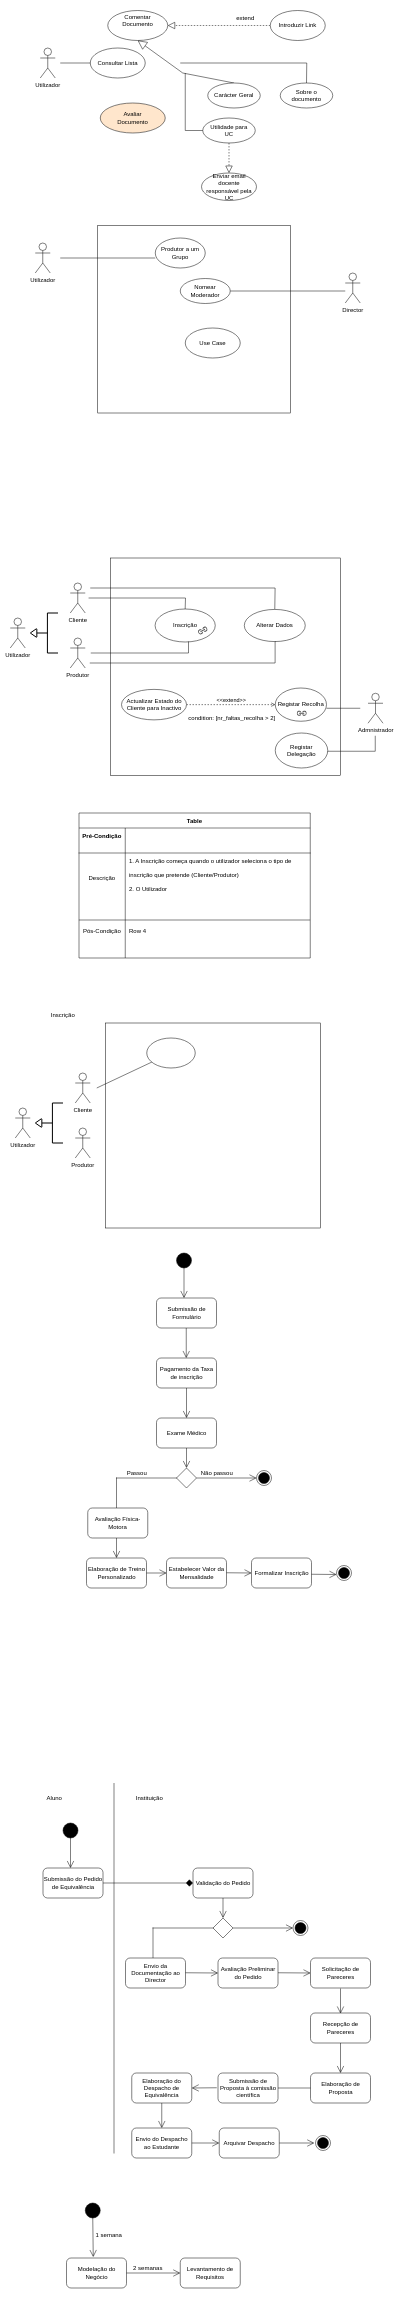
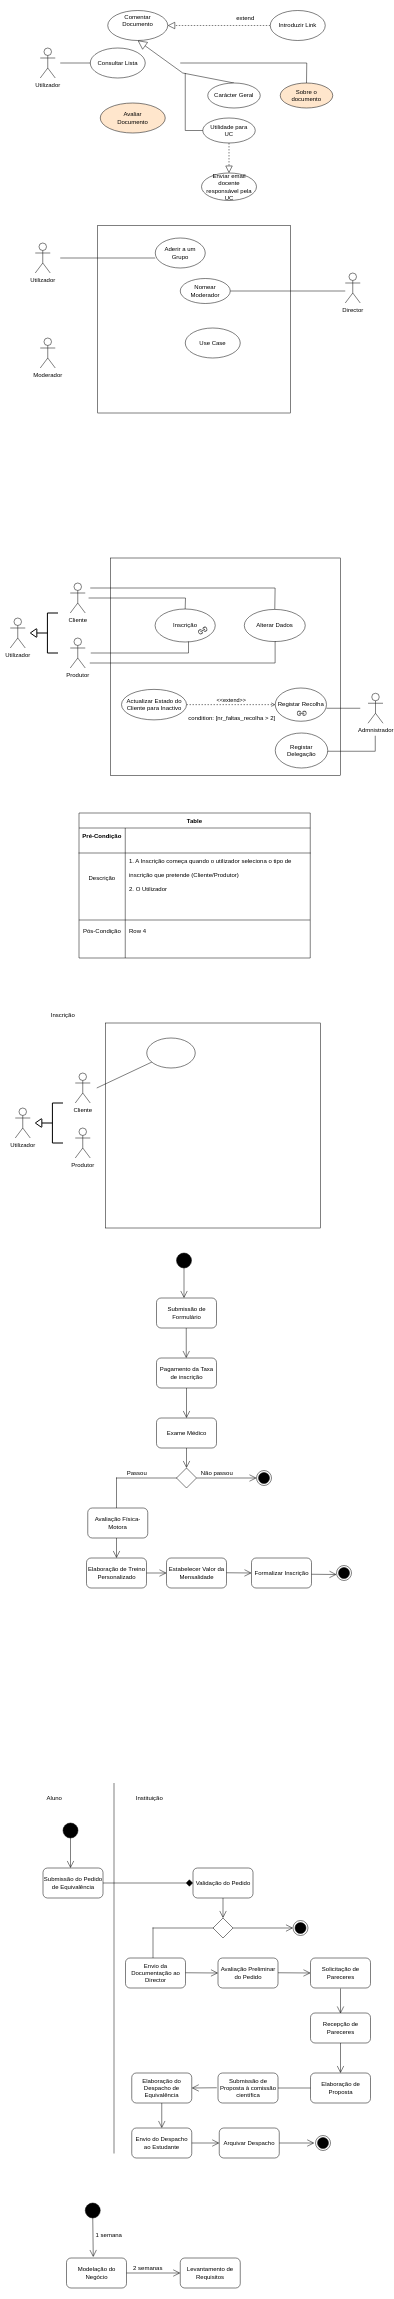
(307, 95) -> (307, 95)
(180, 253) -> (180, 253)
none -> (48, 353)
